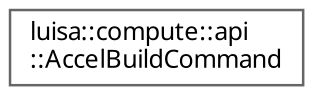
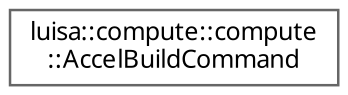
(157, 48) -> (174, 48)
